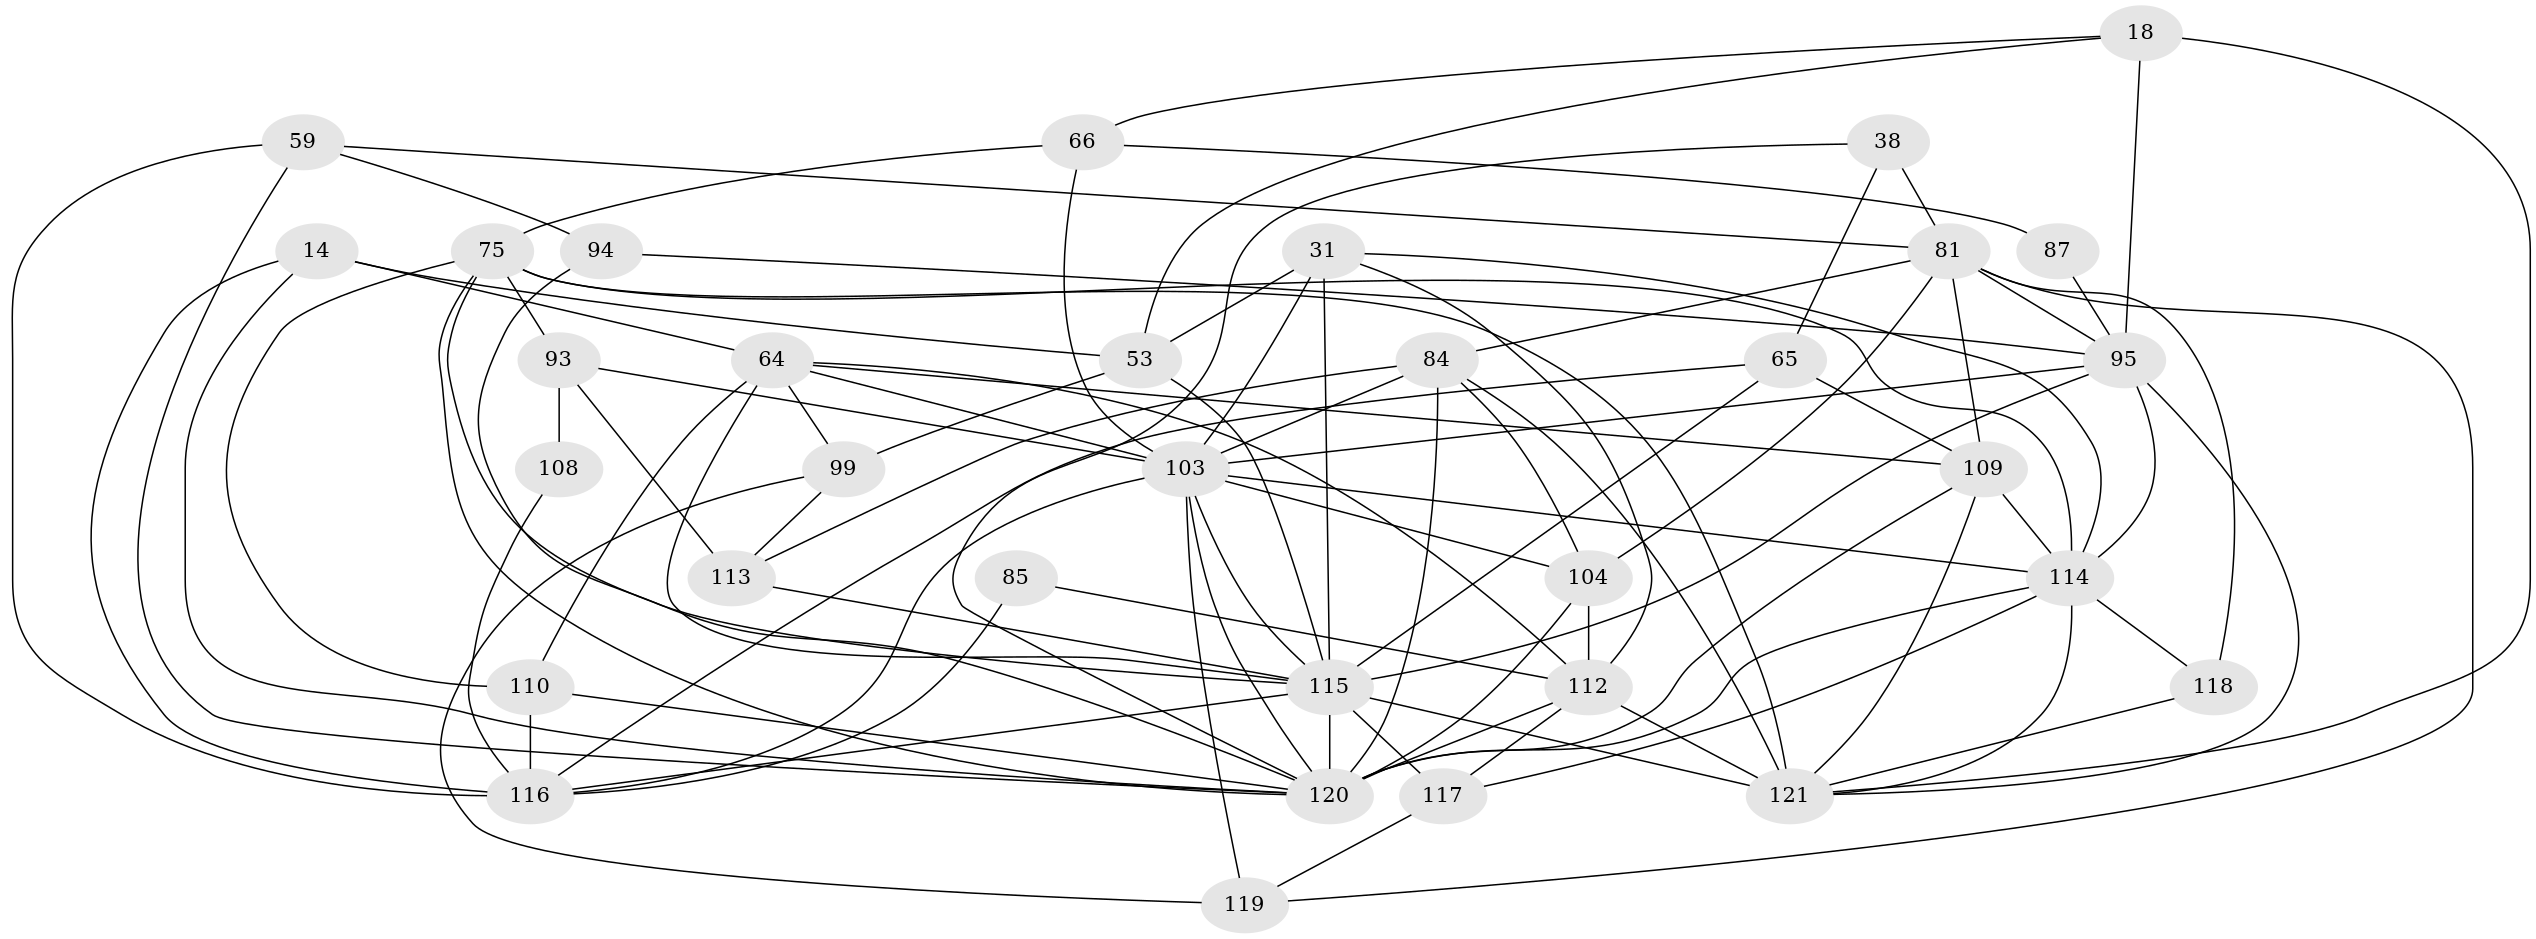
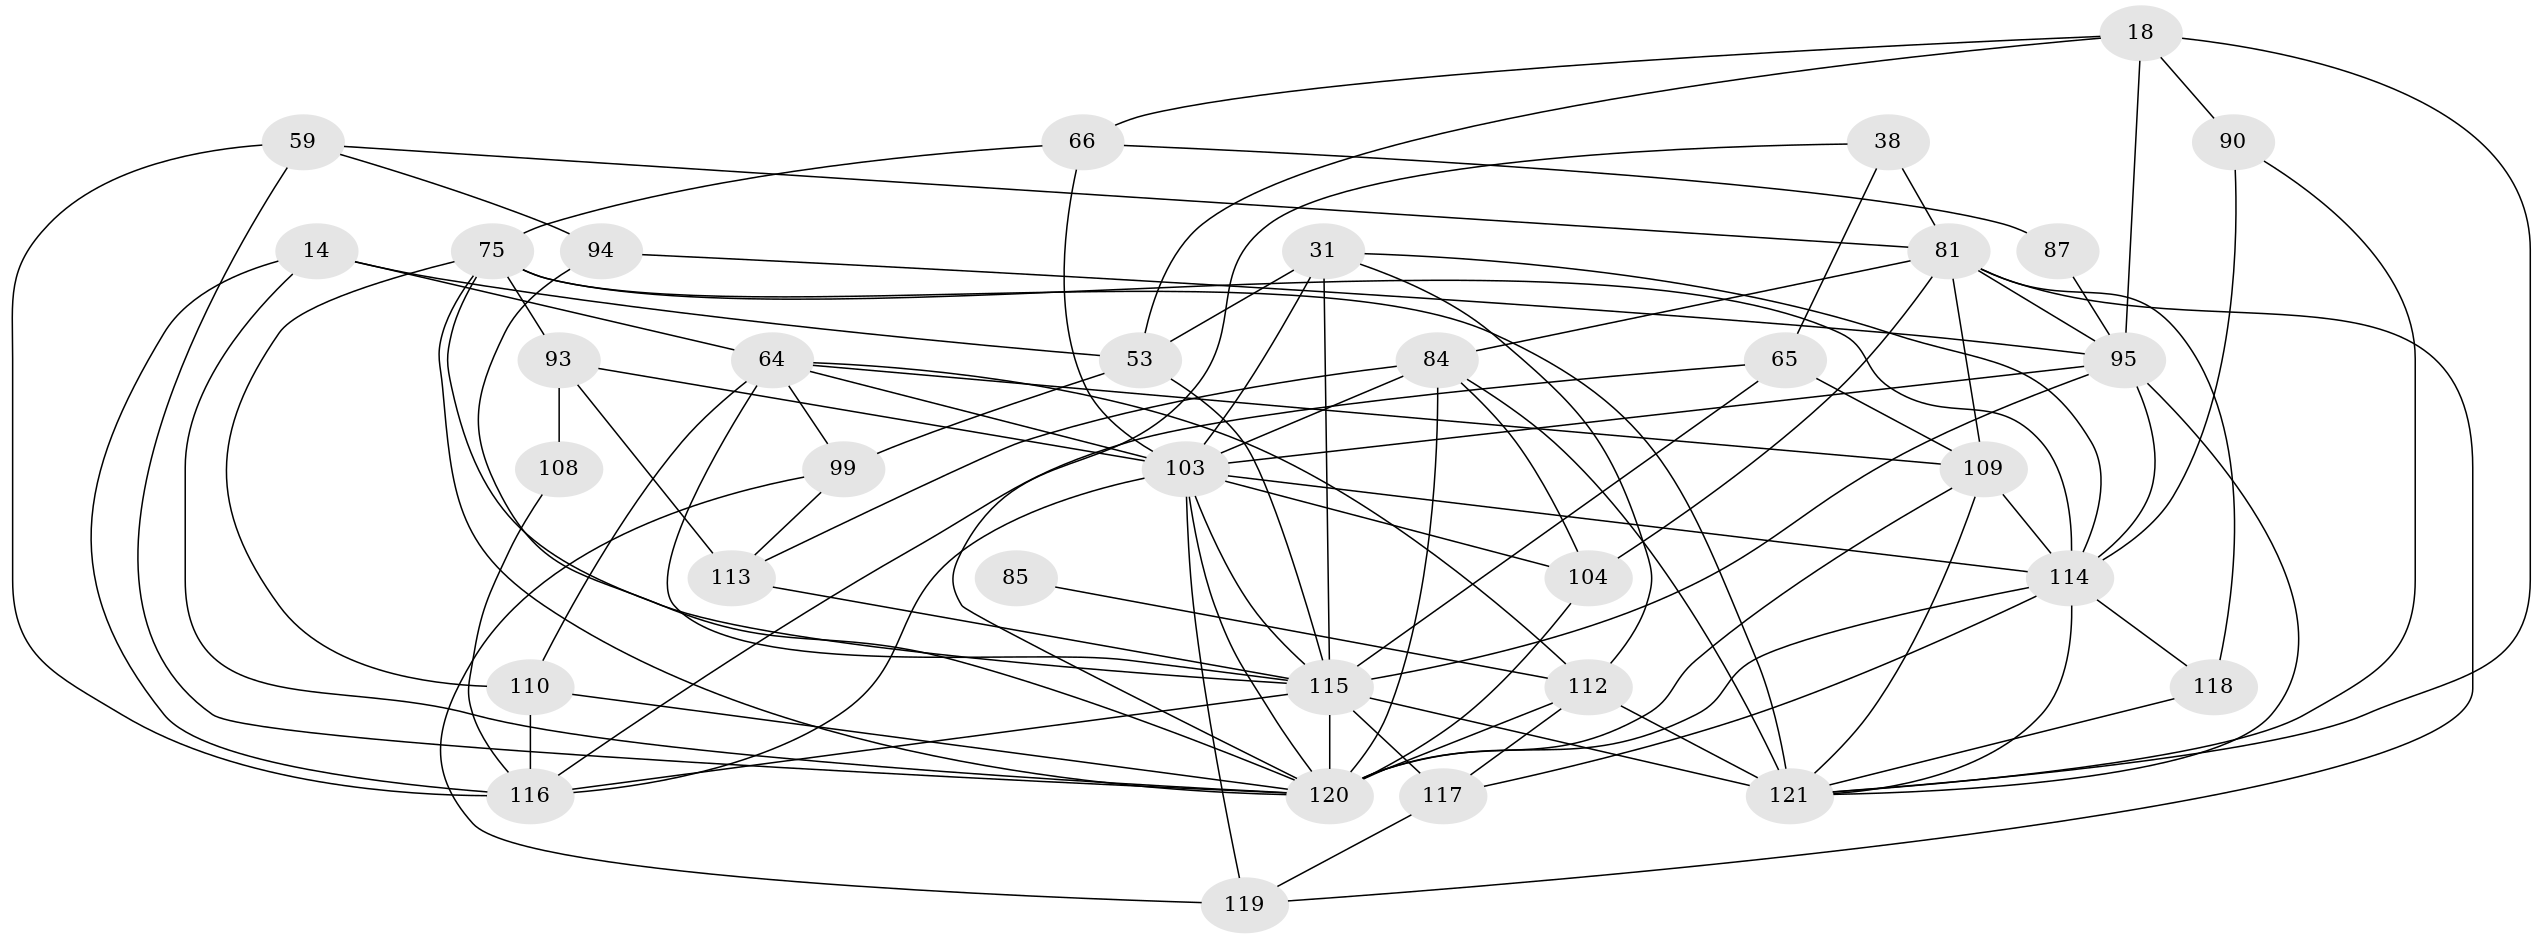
none -> (2234, 142)
(1589, 637) -> none
(837, 743) -> none
